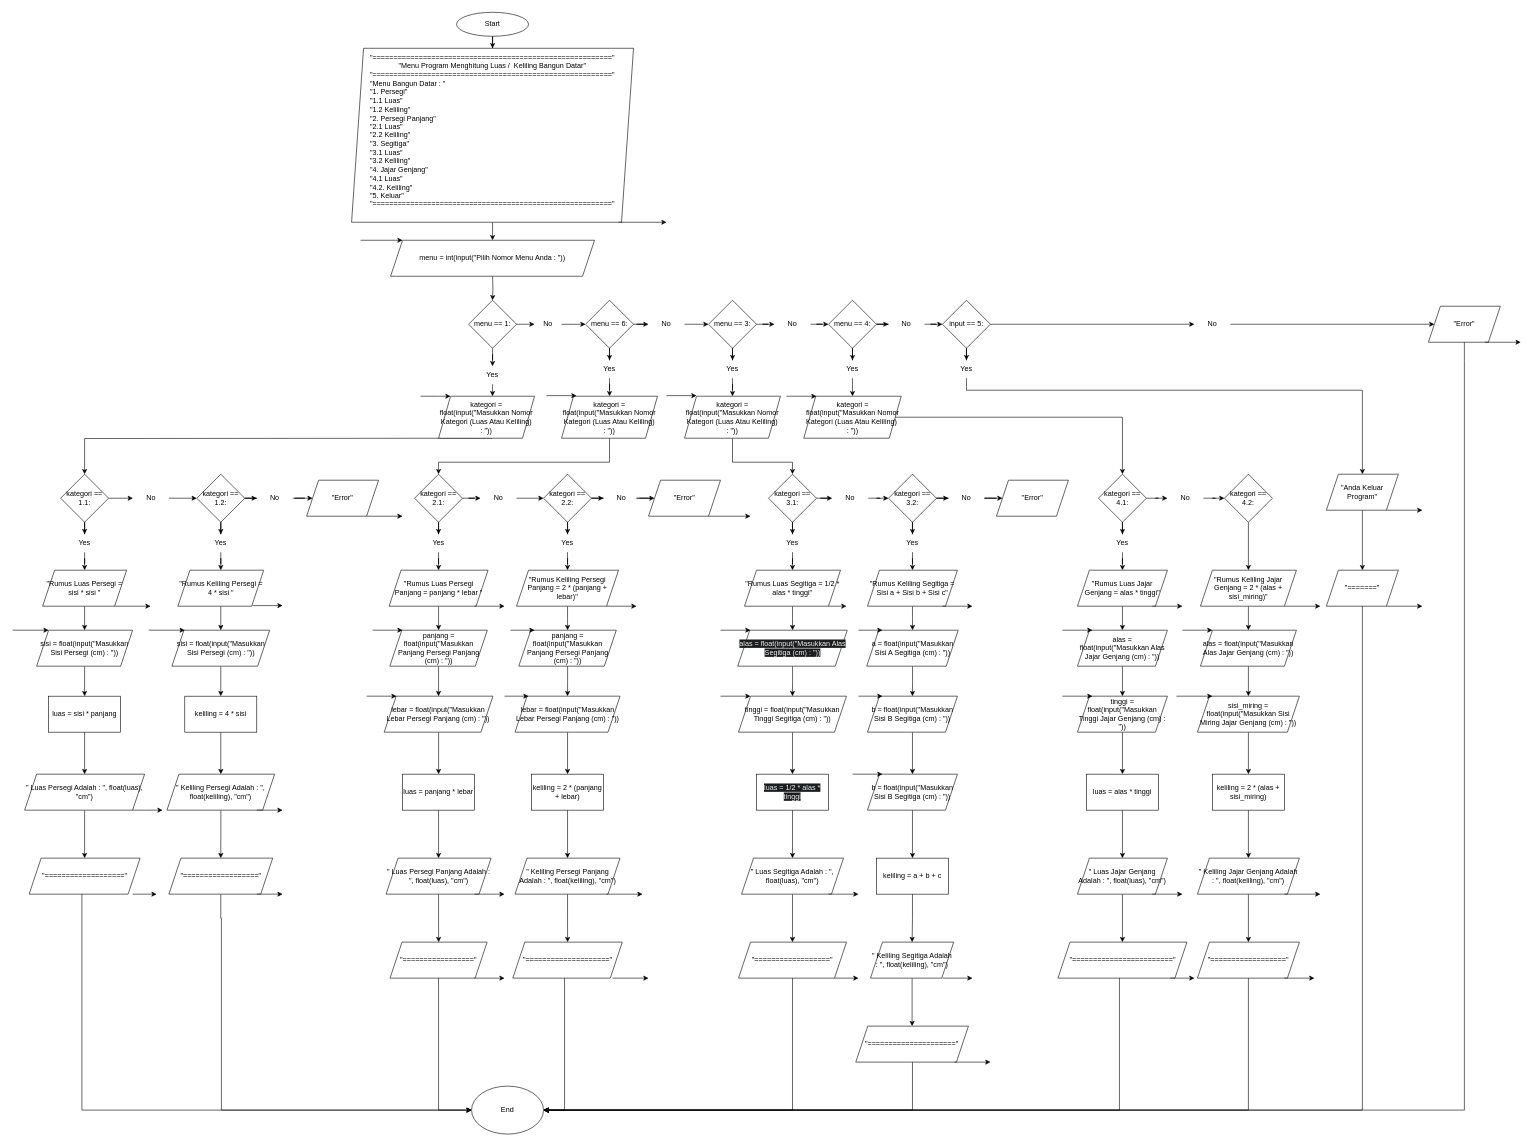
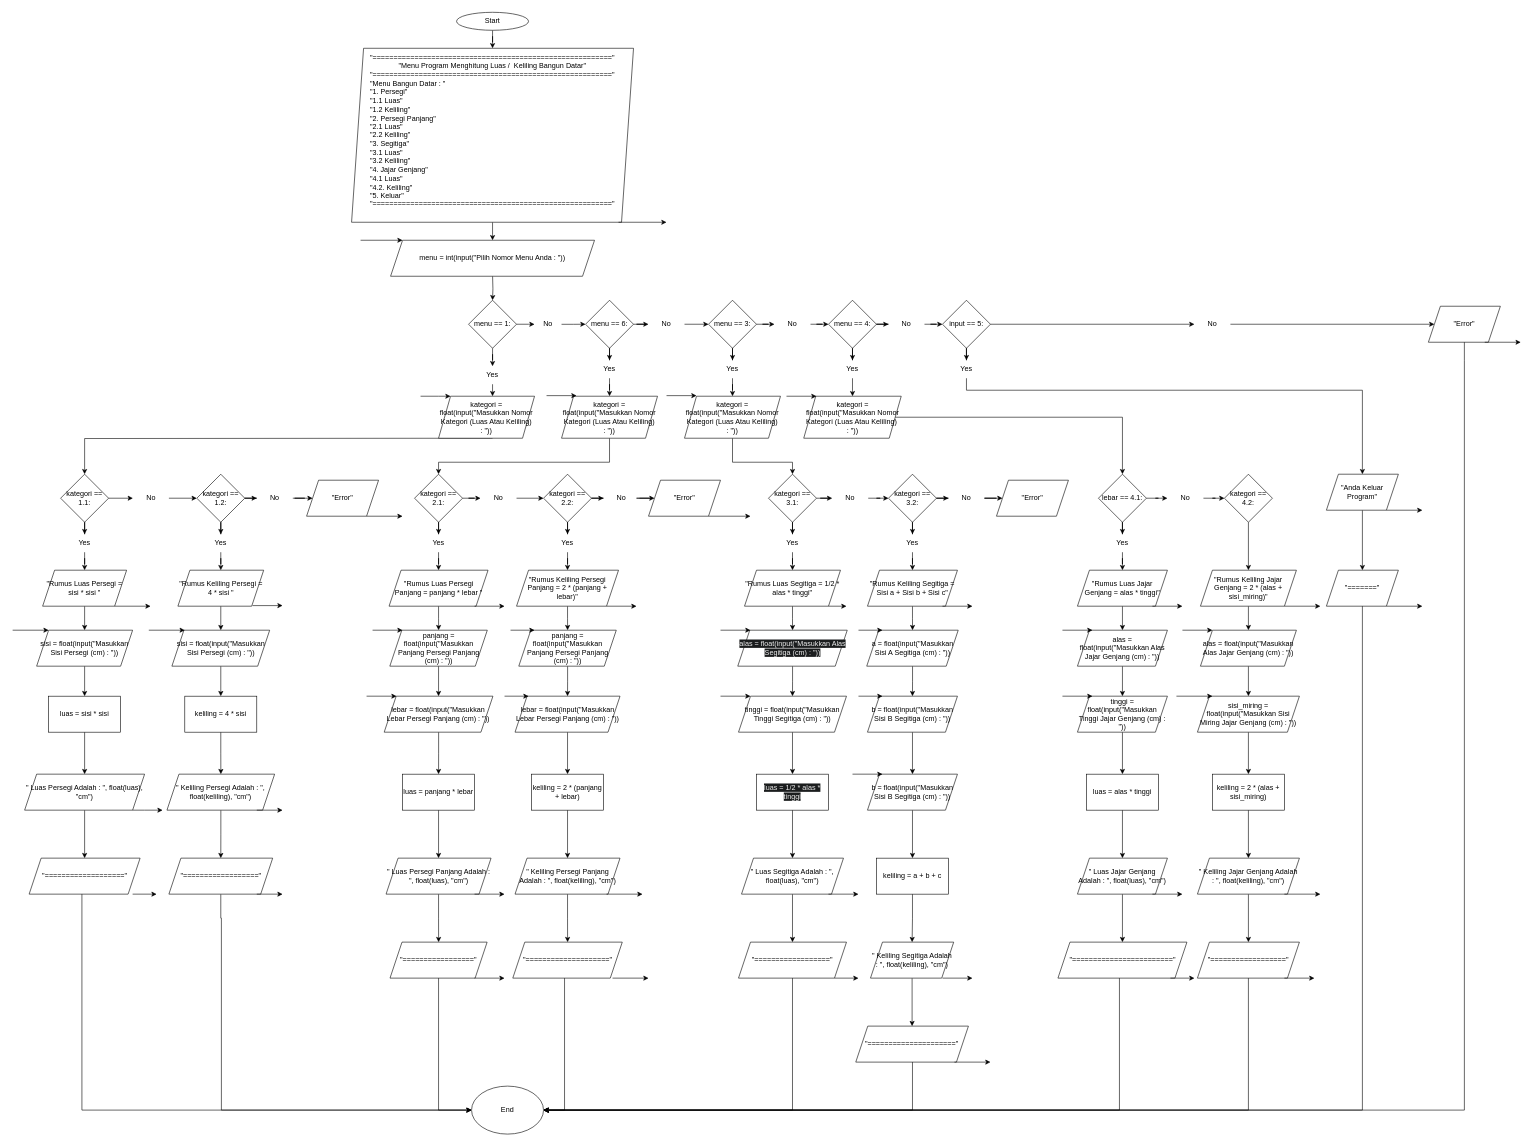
(492, 24) -> (492, 21)
(1122, 498) -> (1122, 498)
(84, 714) -> (84, 714)
